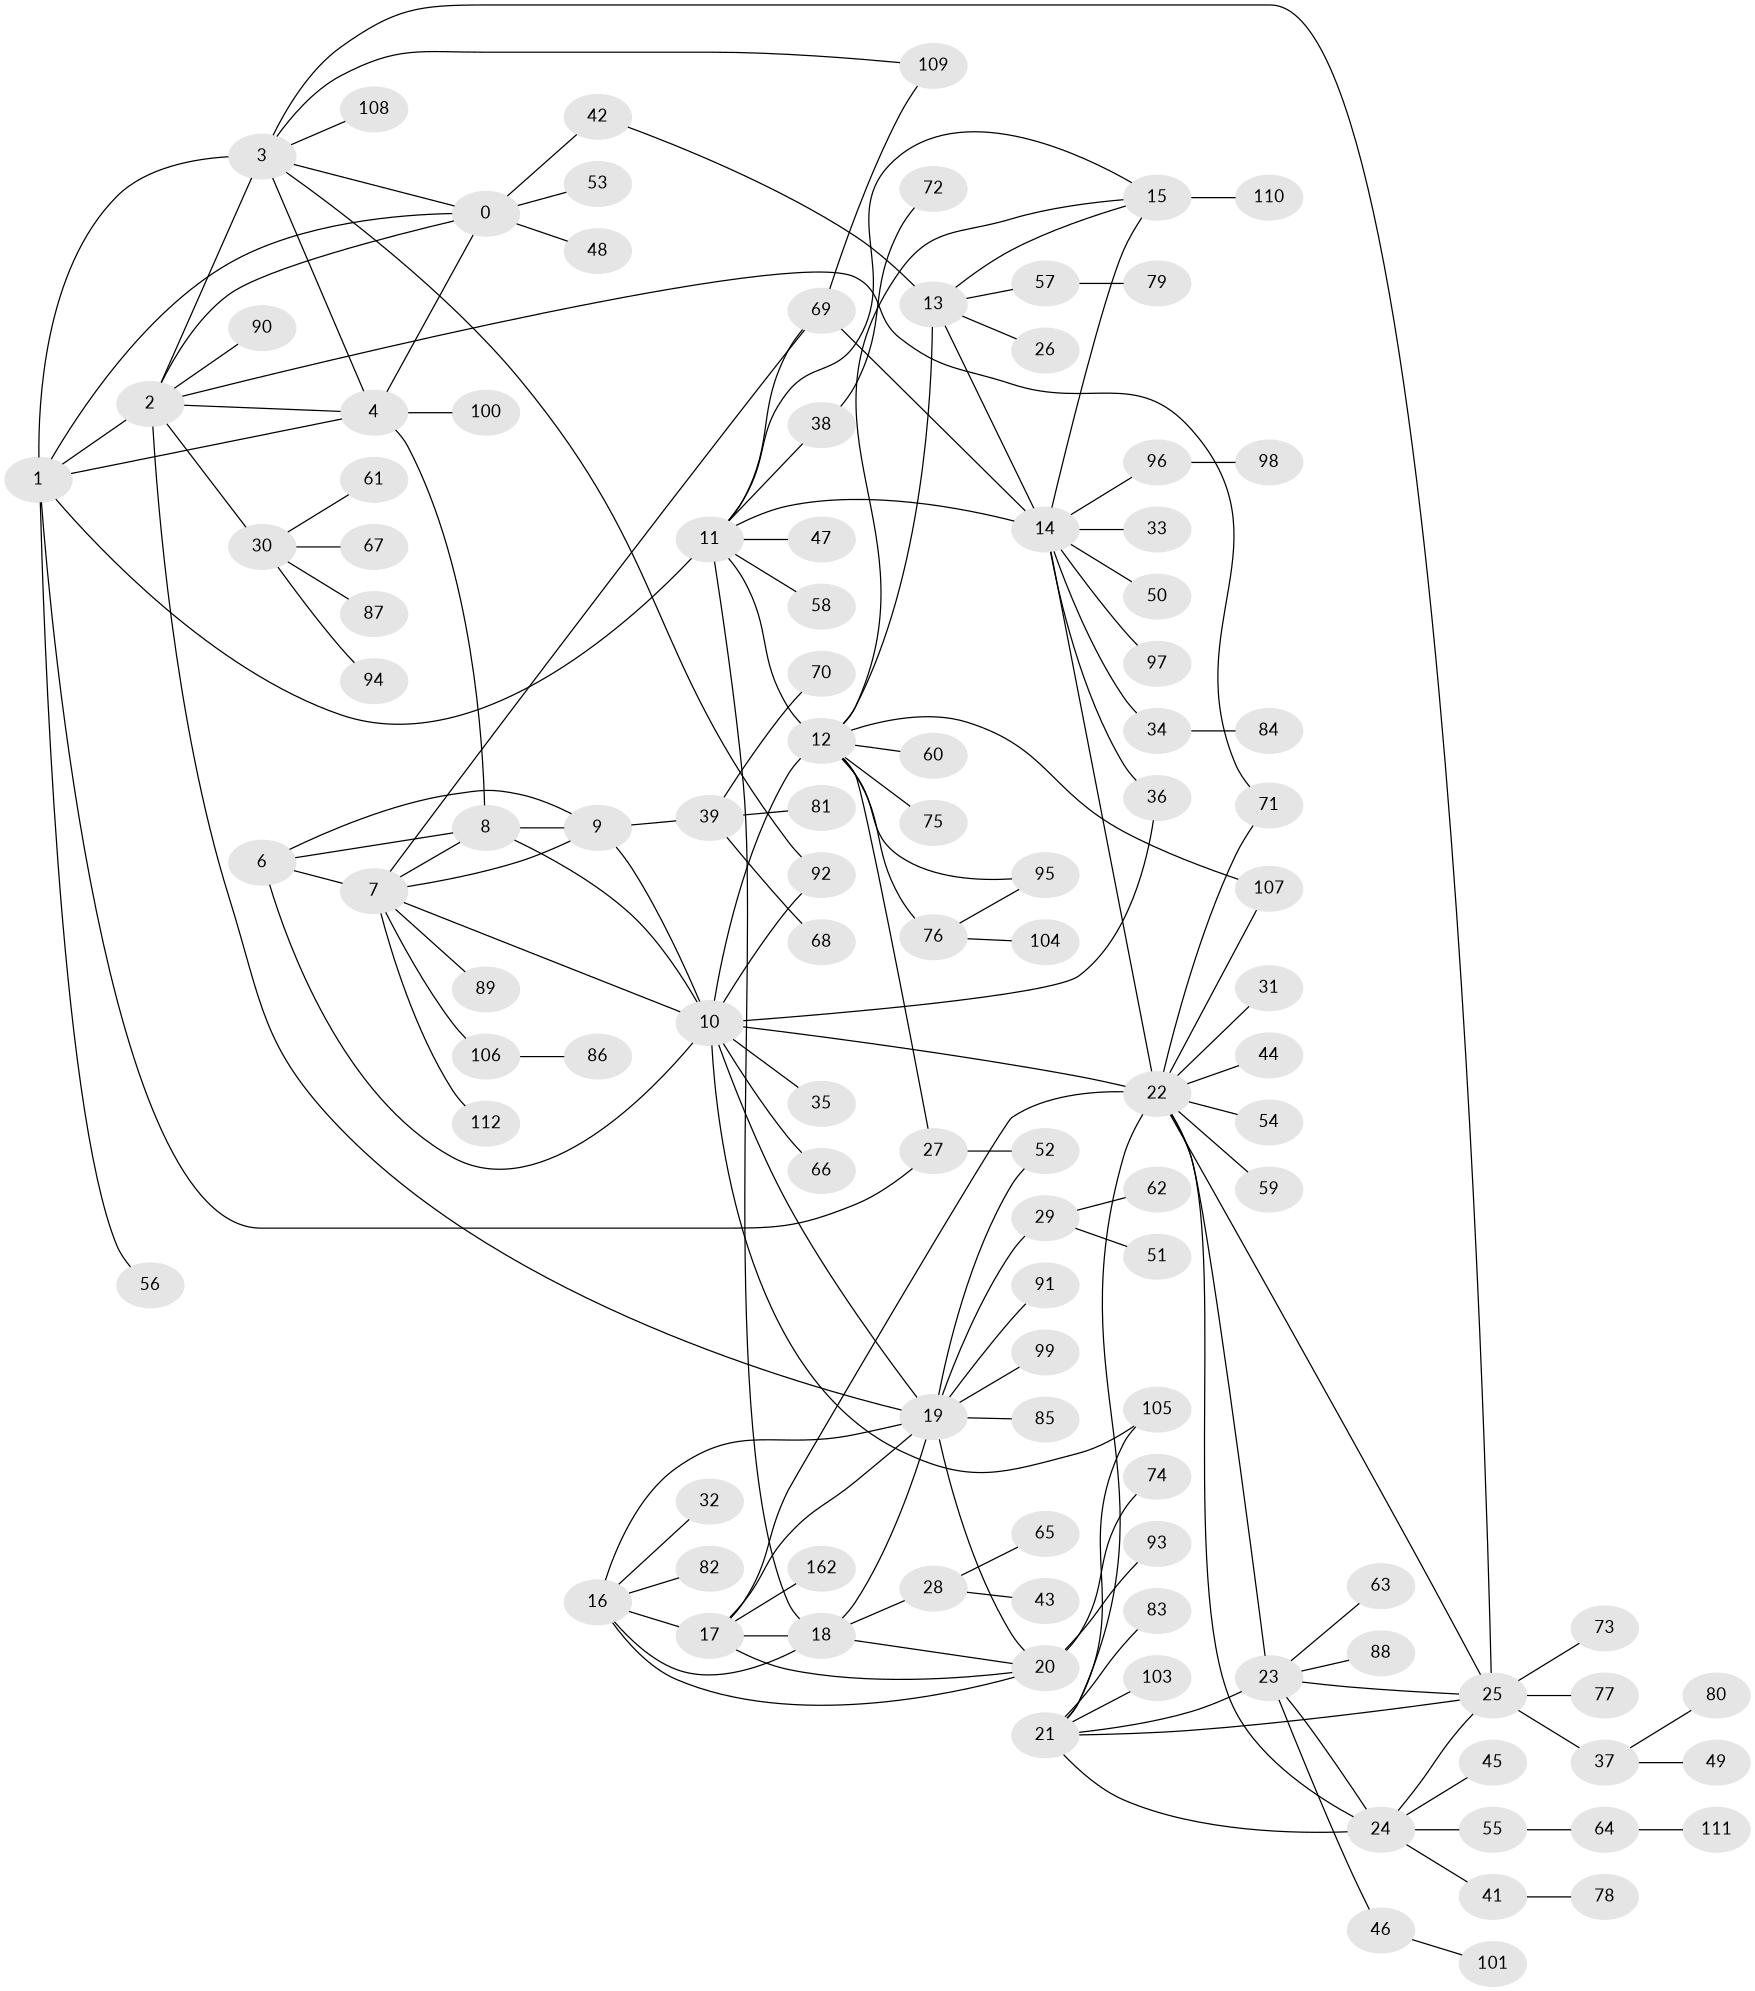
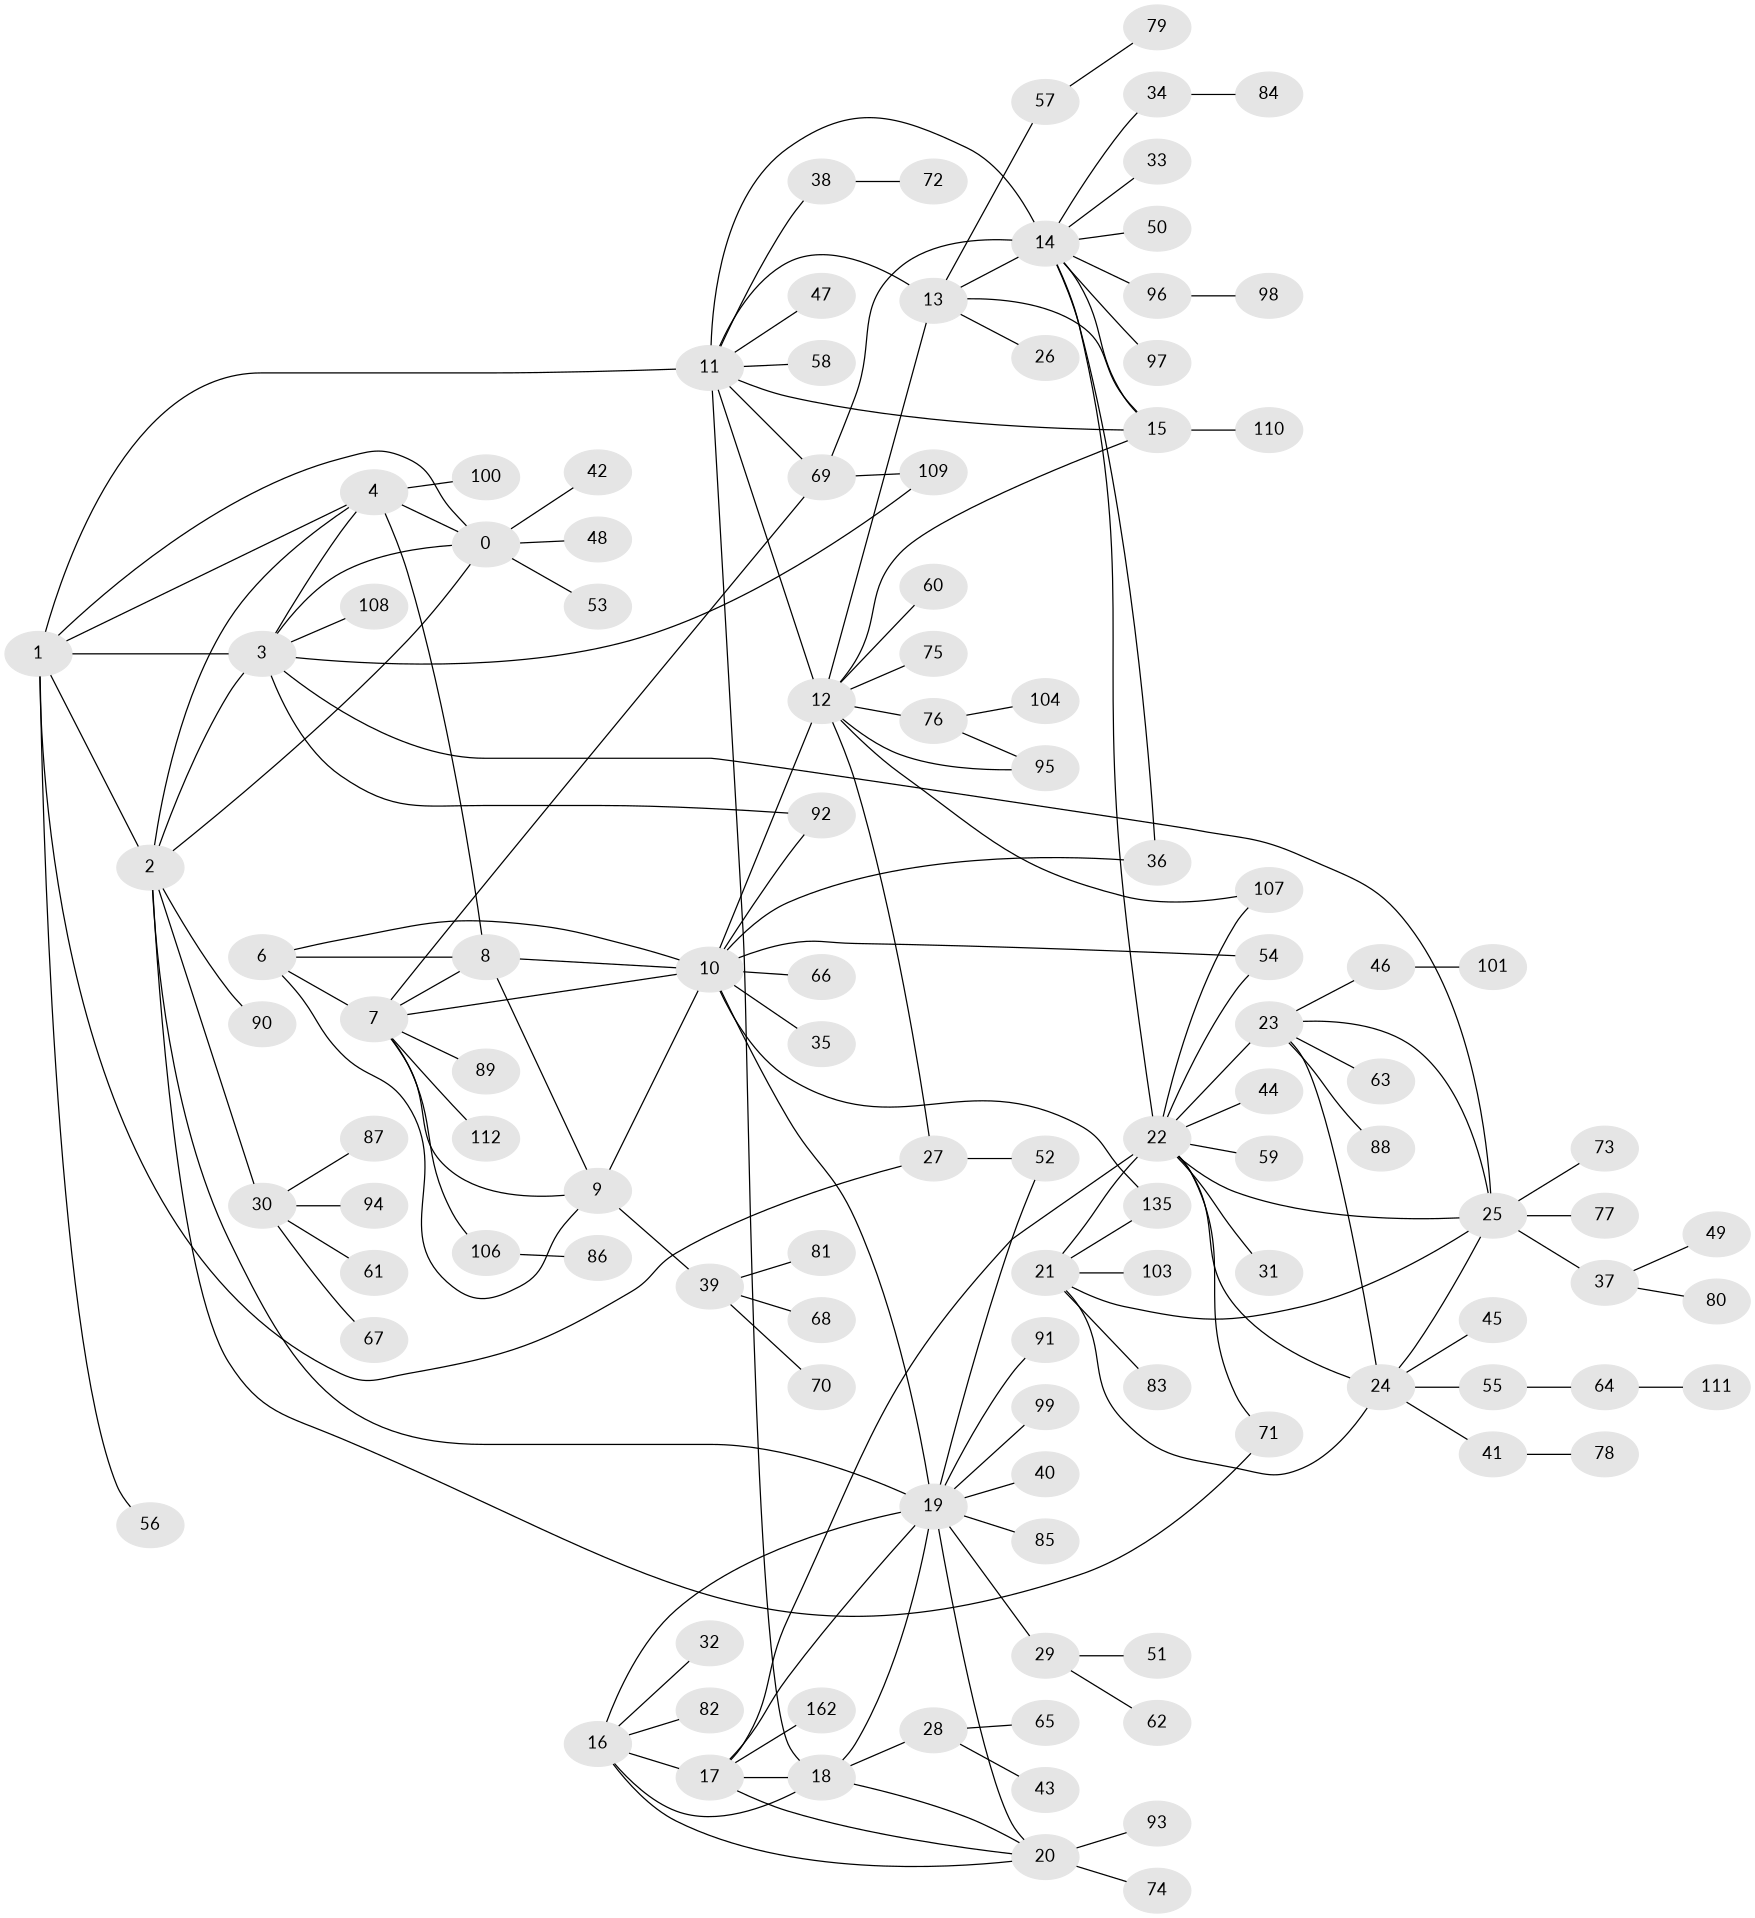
(779, 193) -> (797, 259)
(935, 1053) -> (986, 947)
(1157, 1410) -> (1157, 1206)
none -> (1045, 1474)
(1162, 1719) -> none
